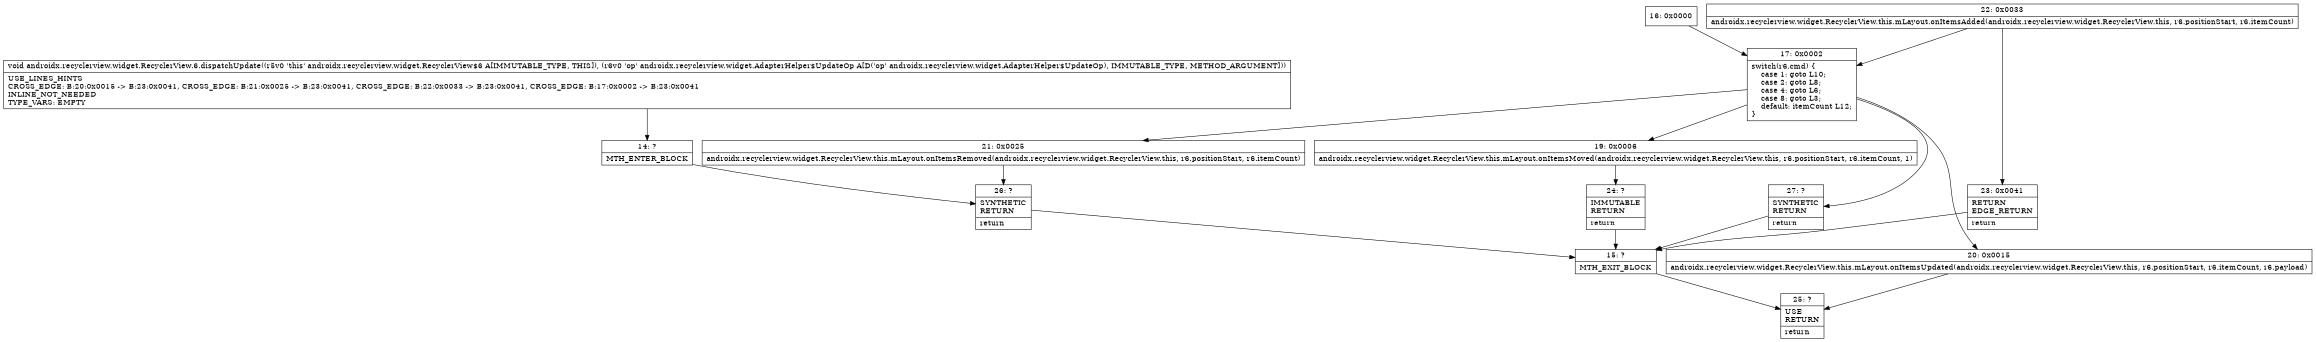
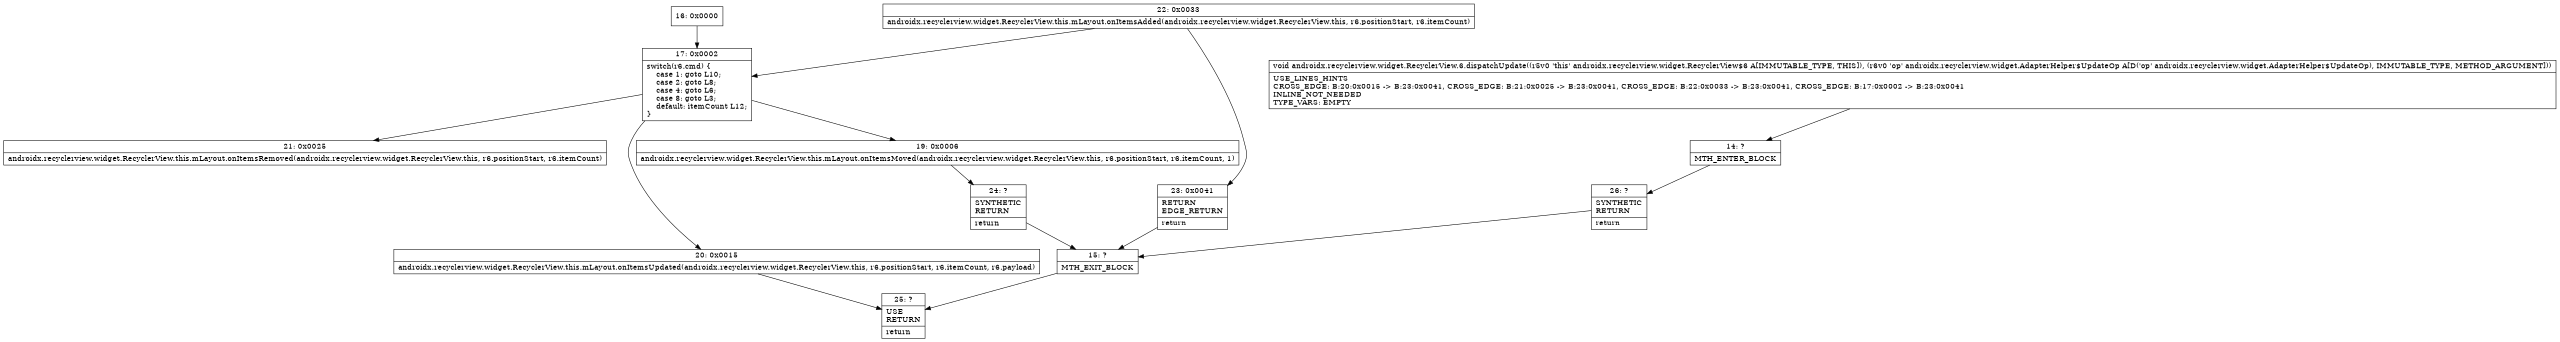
(1003, 172) -> none
(1616, 203) -> (998, 203)
(1796, 207) -> none
